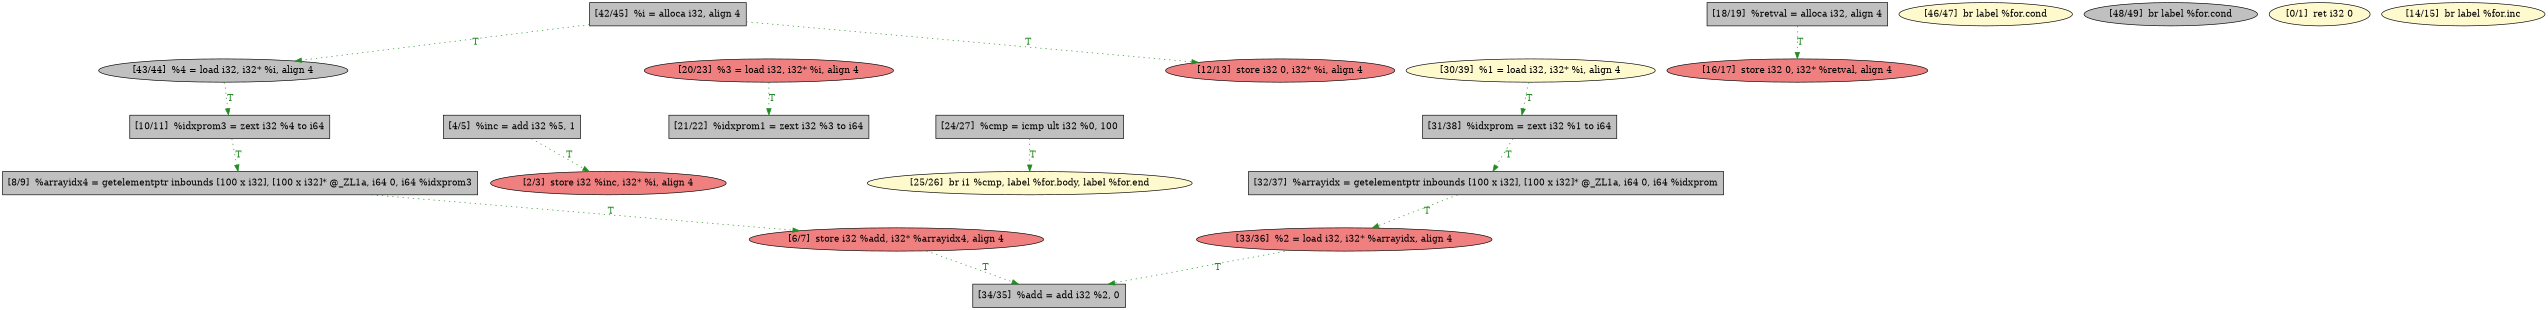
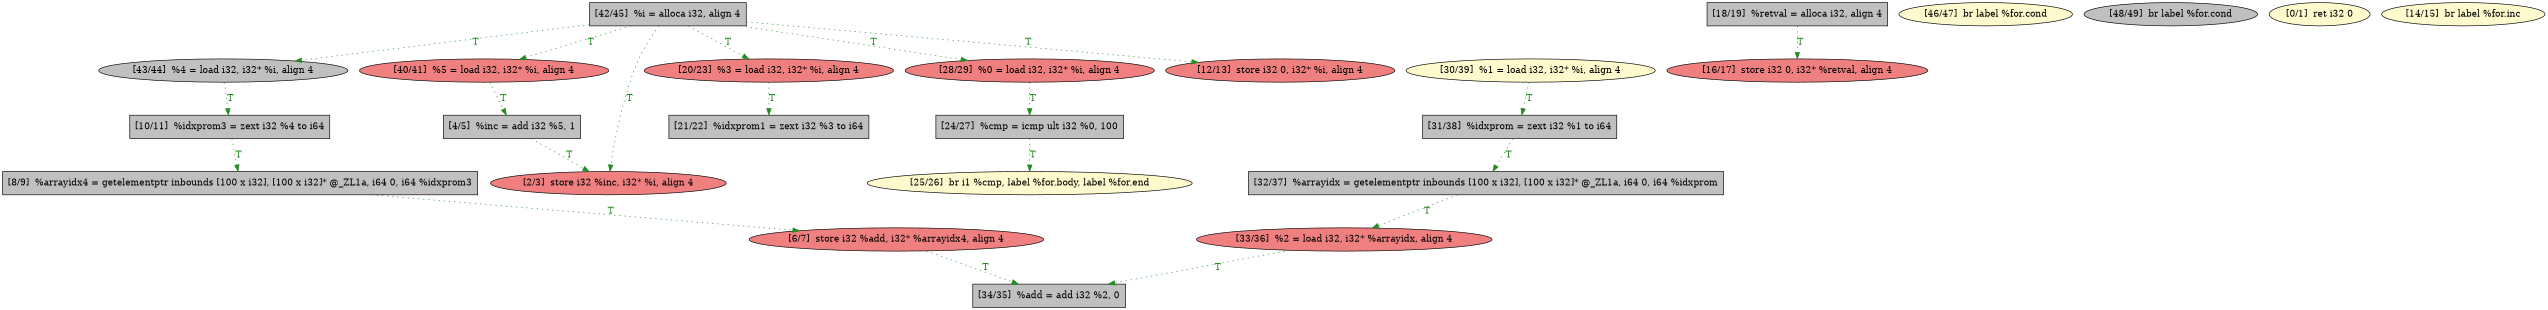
none -> (716, 41)
none -> (484, 71)
none -> (1030, 71)
none -> (627, 92)
